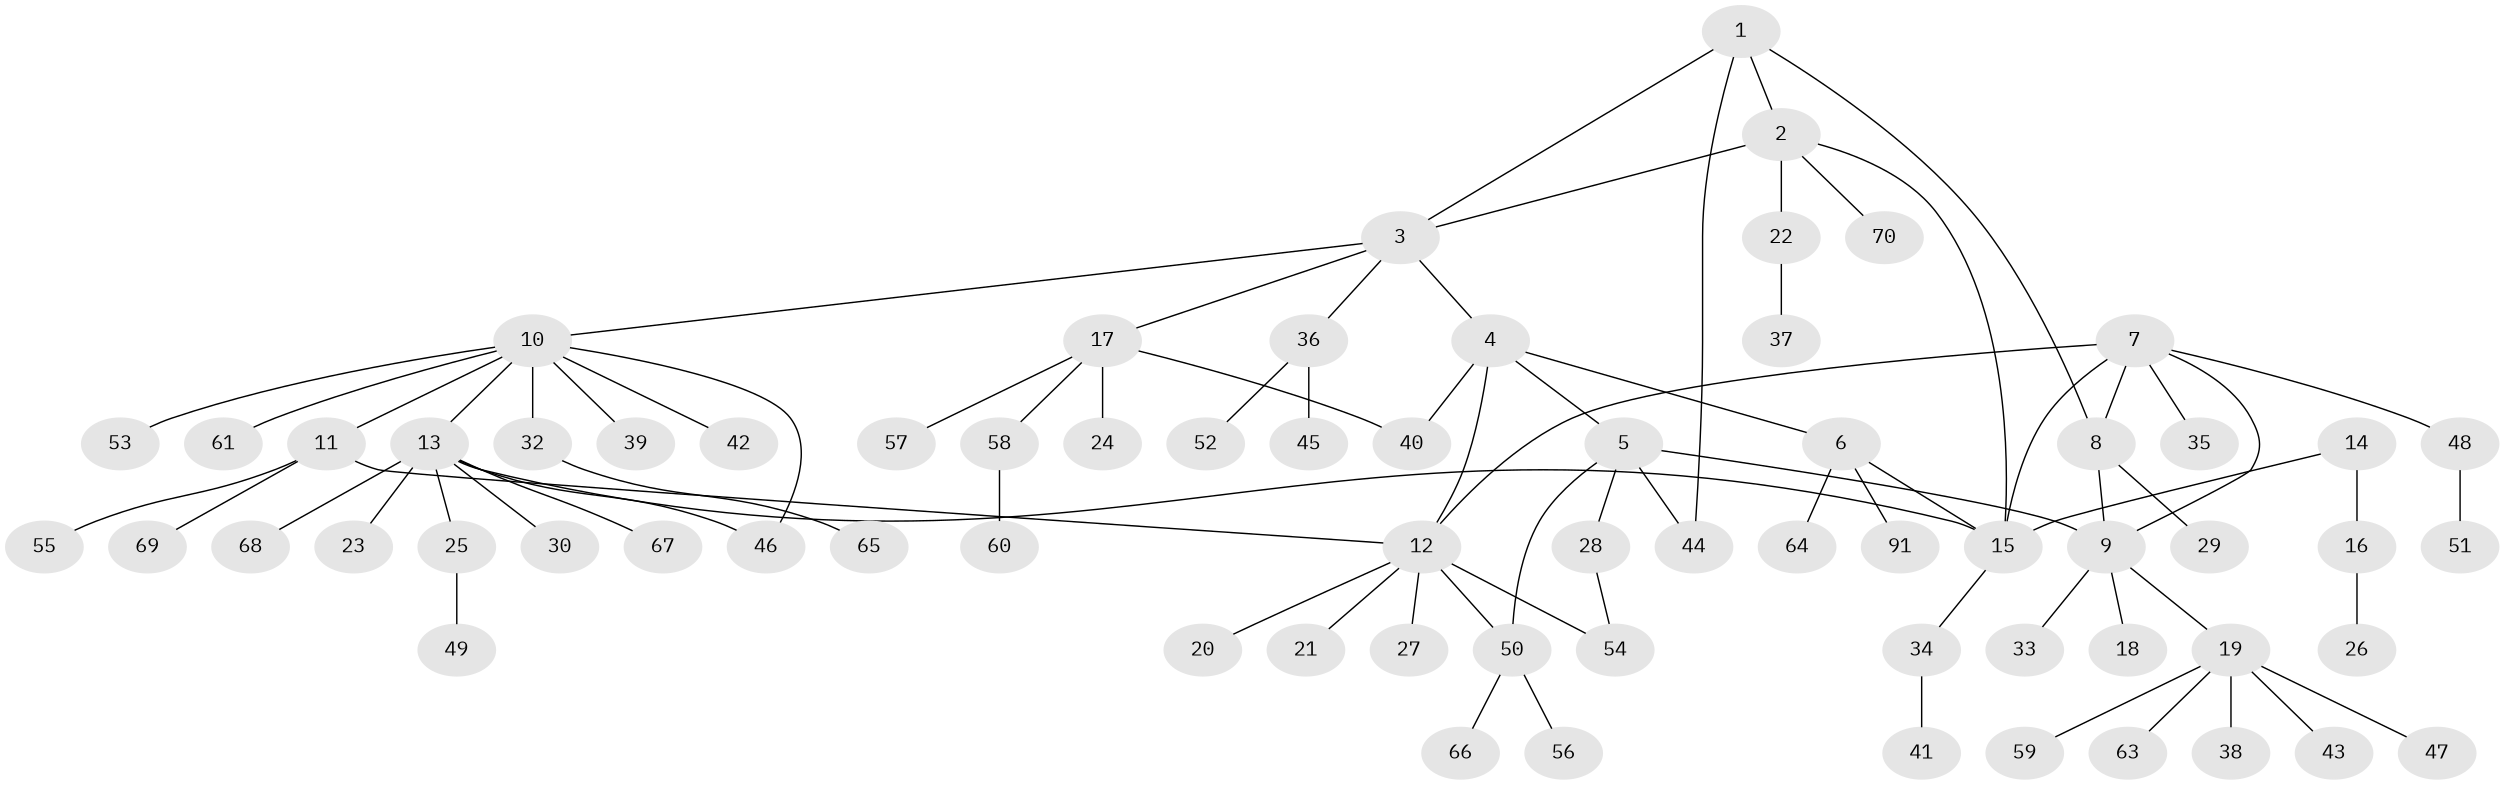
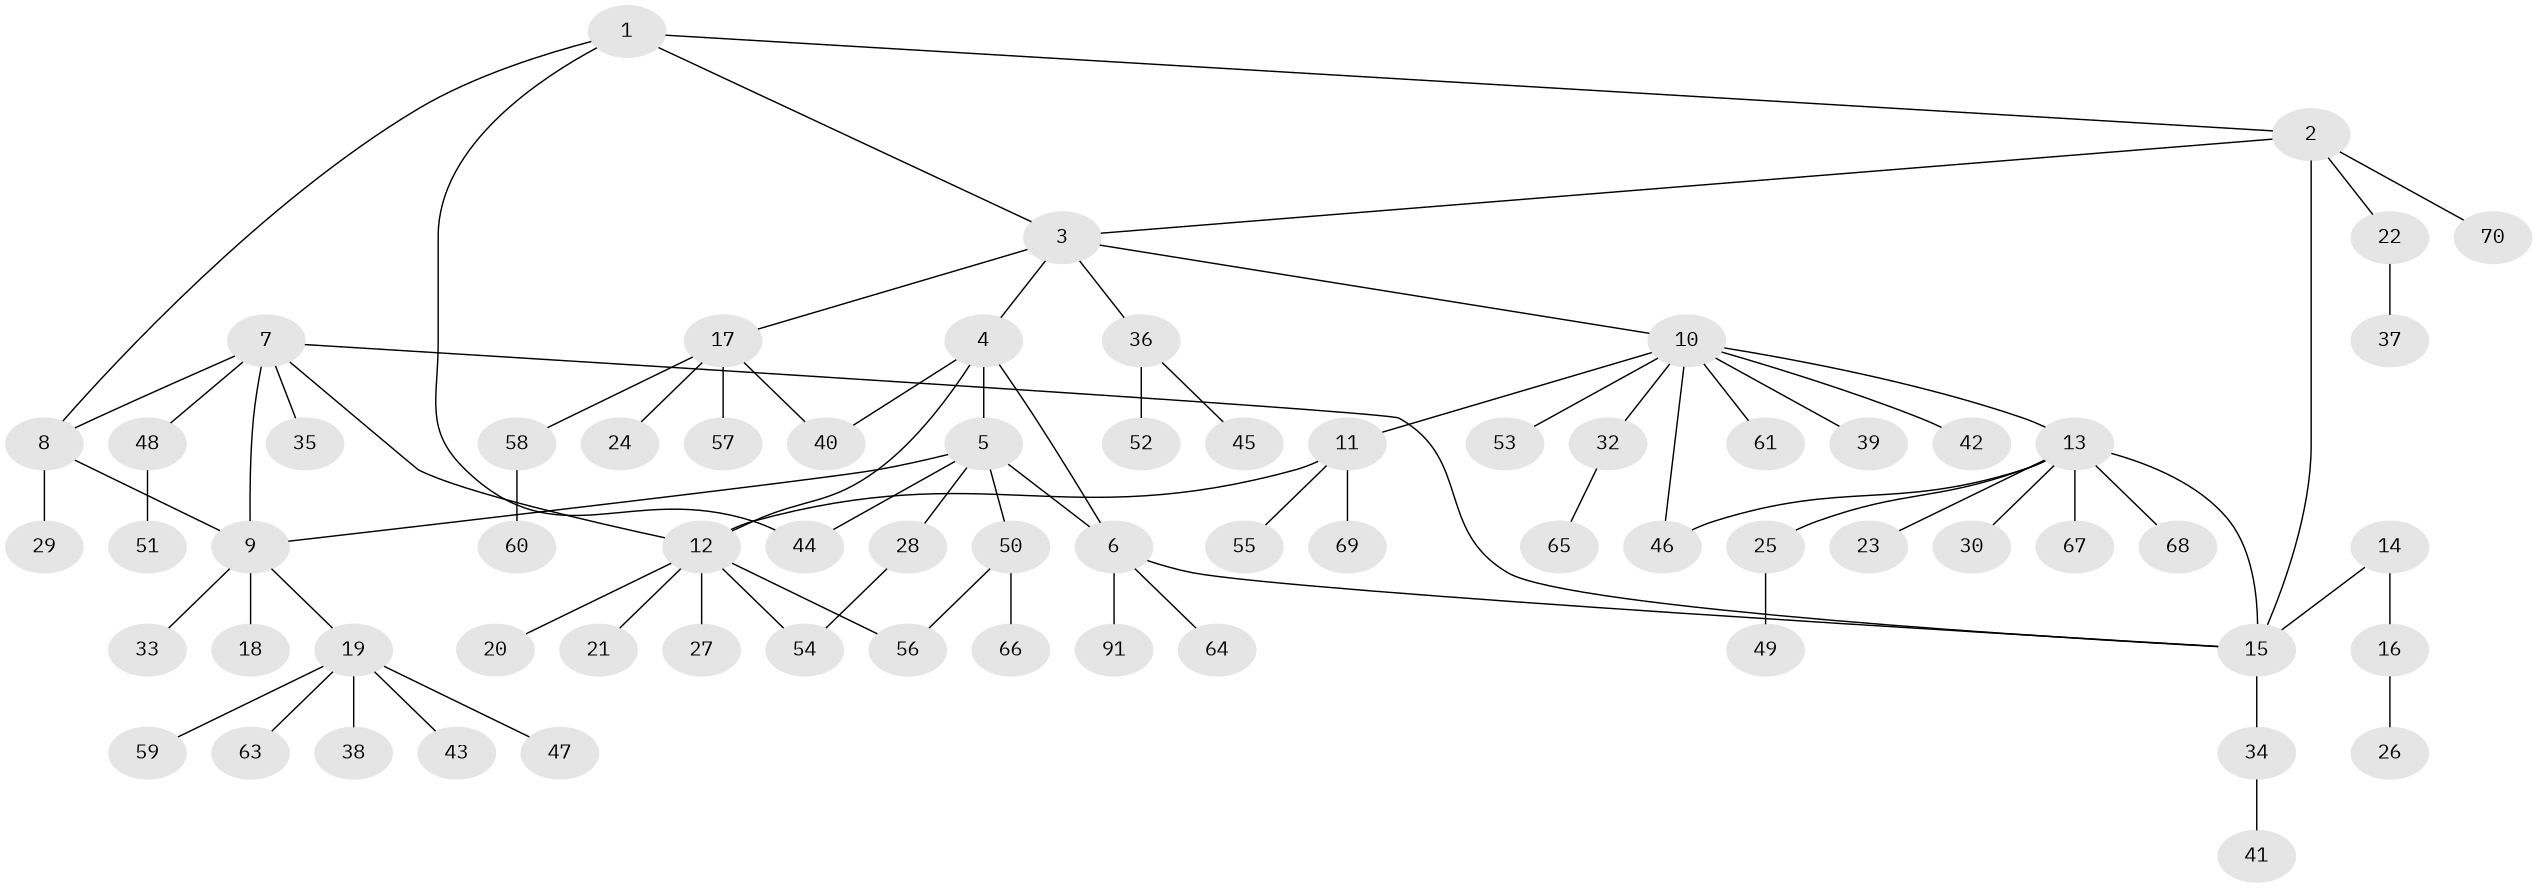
none -> (1037, 486)
(1467, 599) -> (805, 599)
